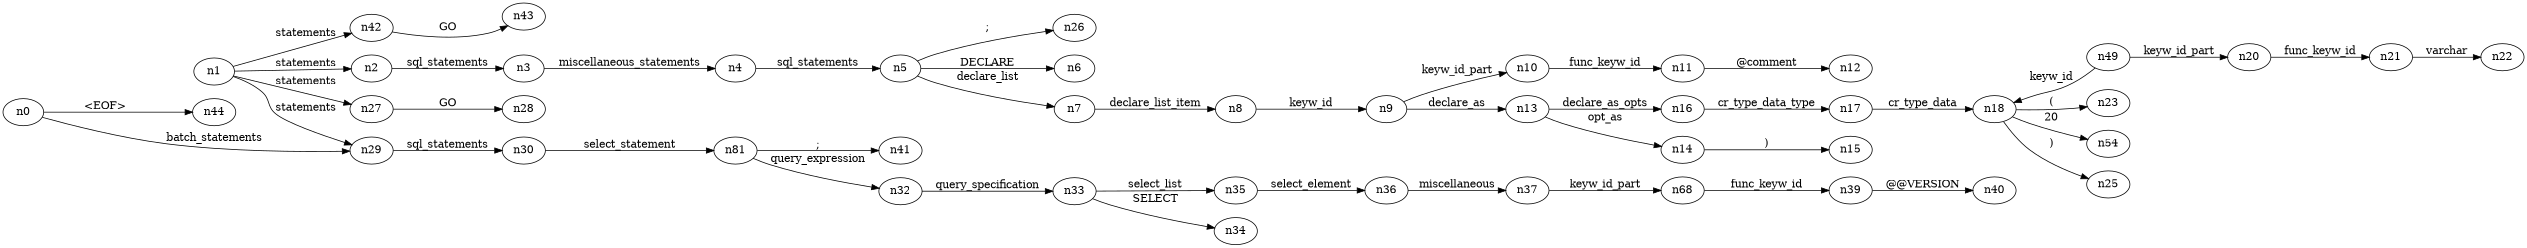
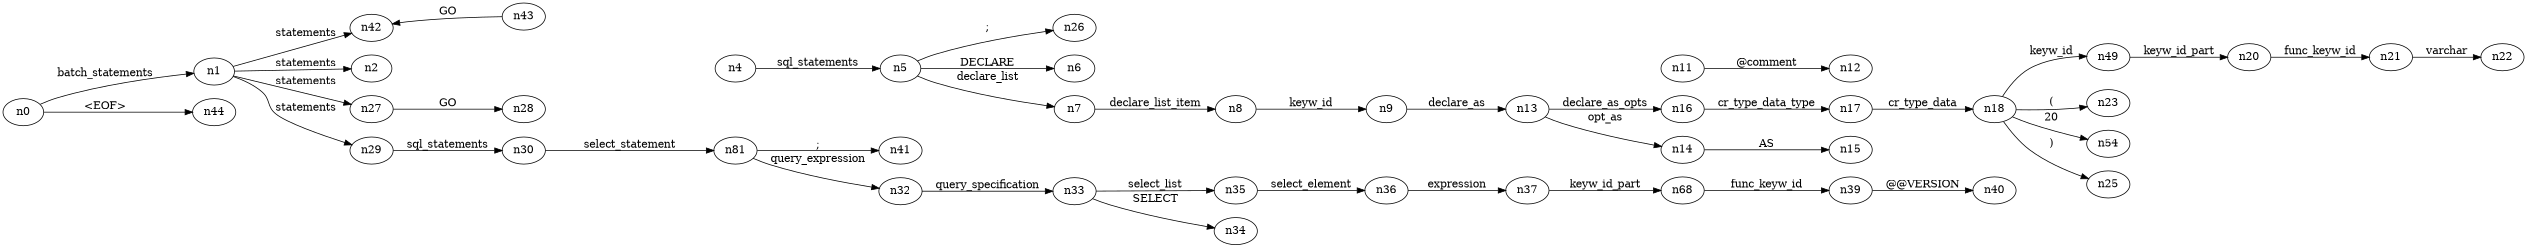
(447, 37) -> (451, 18)
(524, 69) -> none
(1527, 69) -> none
(2060, 89) -> (2035, 66)
(1767, 144) -> (1767, 144)
(191, 146) -> (112, 85)
(1457, 185) -> (1457, 185)
